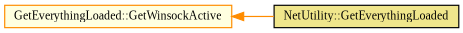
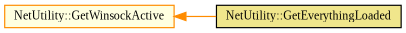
(118, 16) -> (89, 16)
